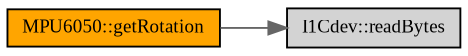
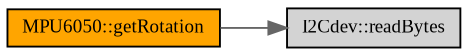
(374, 28) -> (374, 28)
